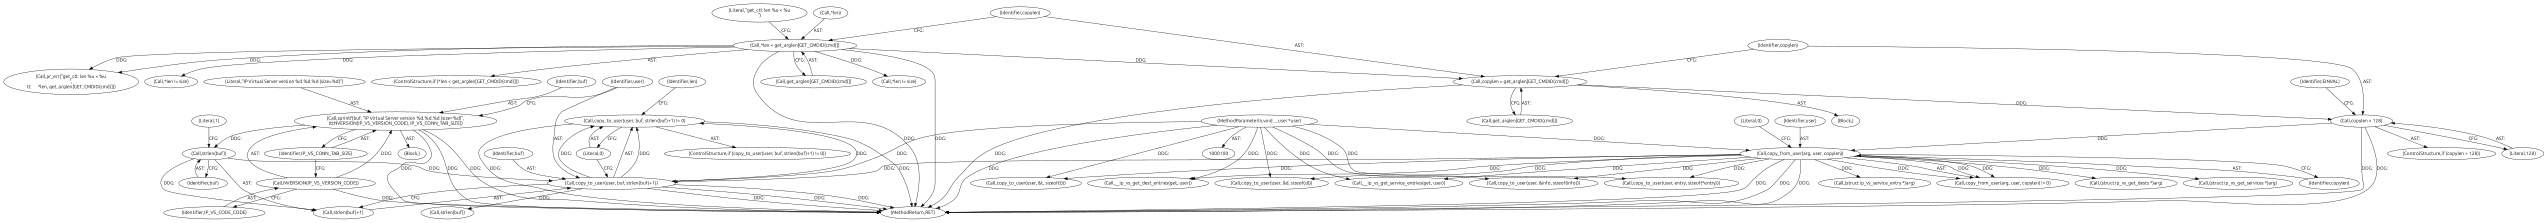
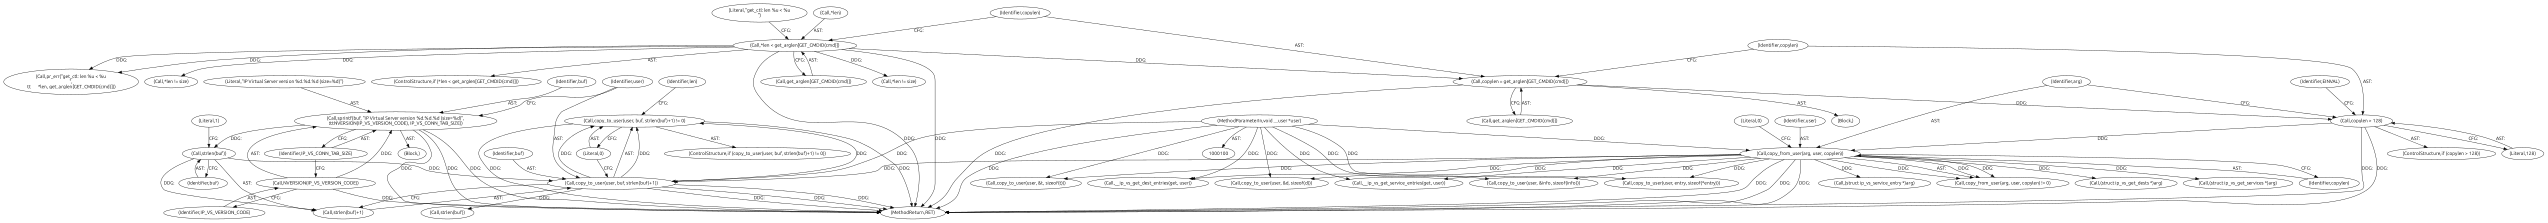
none -> (2067, 82)
(214, 213) -> (214, 213)
